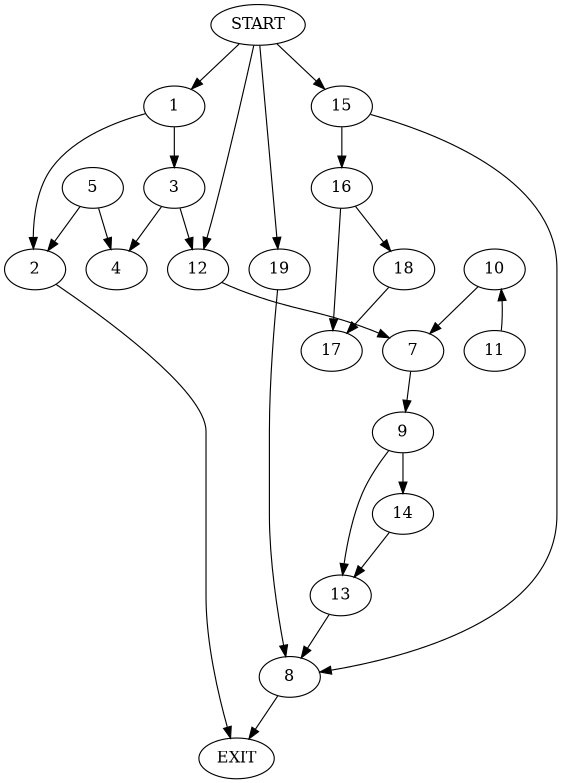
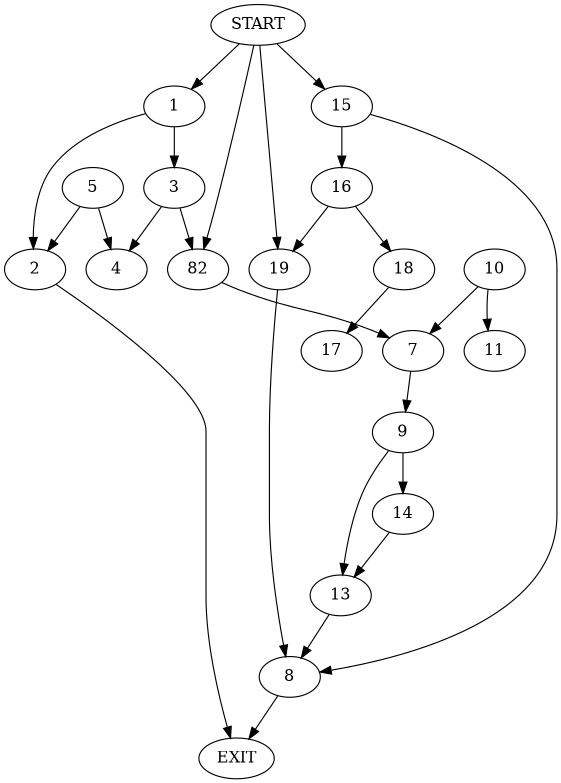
(337, 264) -> (314, 224)
(198, 269) -> (198, 269)
(502, 316) -> (487, 304)
